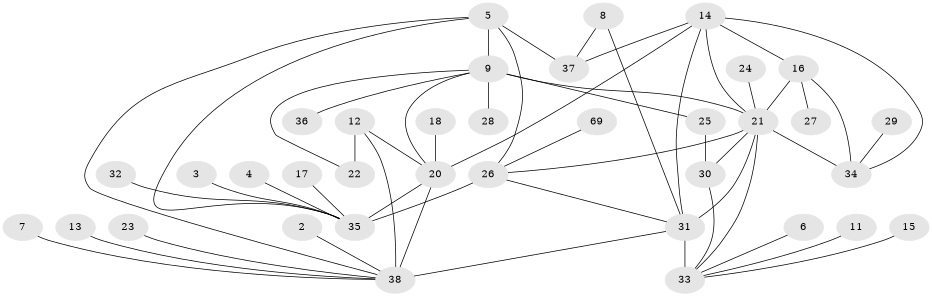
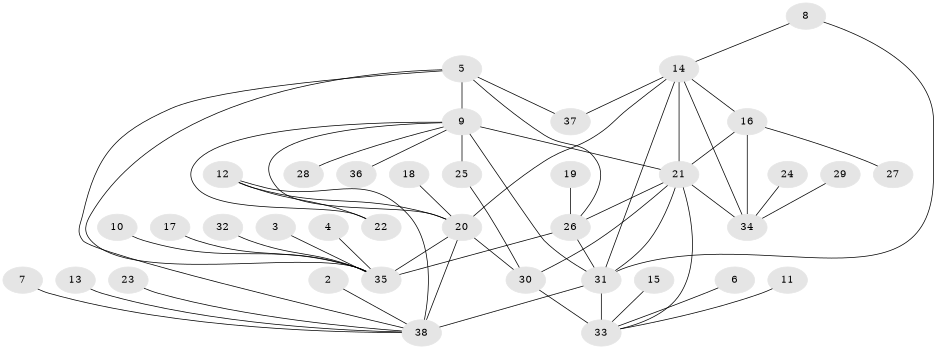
(586, 43) -> (743, 43)
(752, 95) -> (767, 201)
(597, 122) -> (571, 175)
none -> (521, 209)
none -> (117, 227)
none -> (494, 254)
